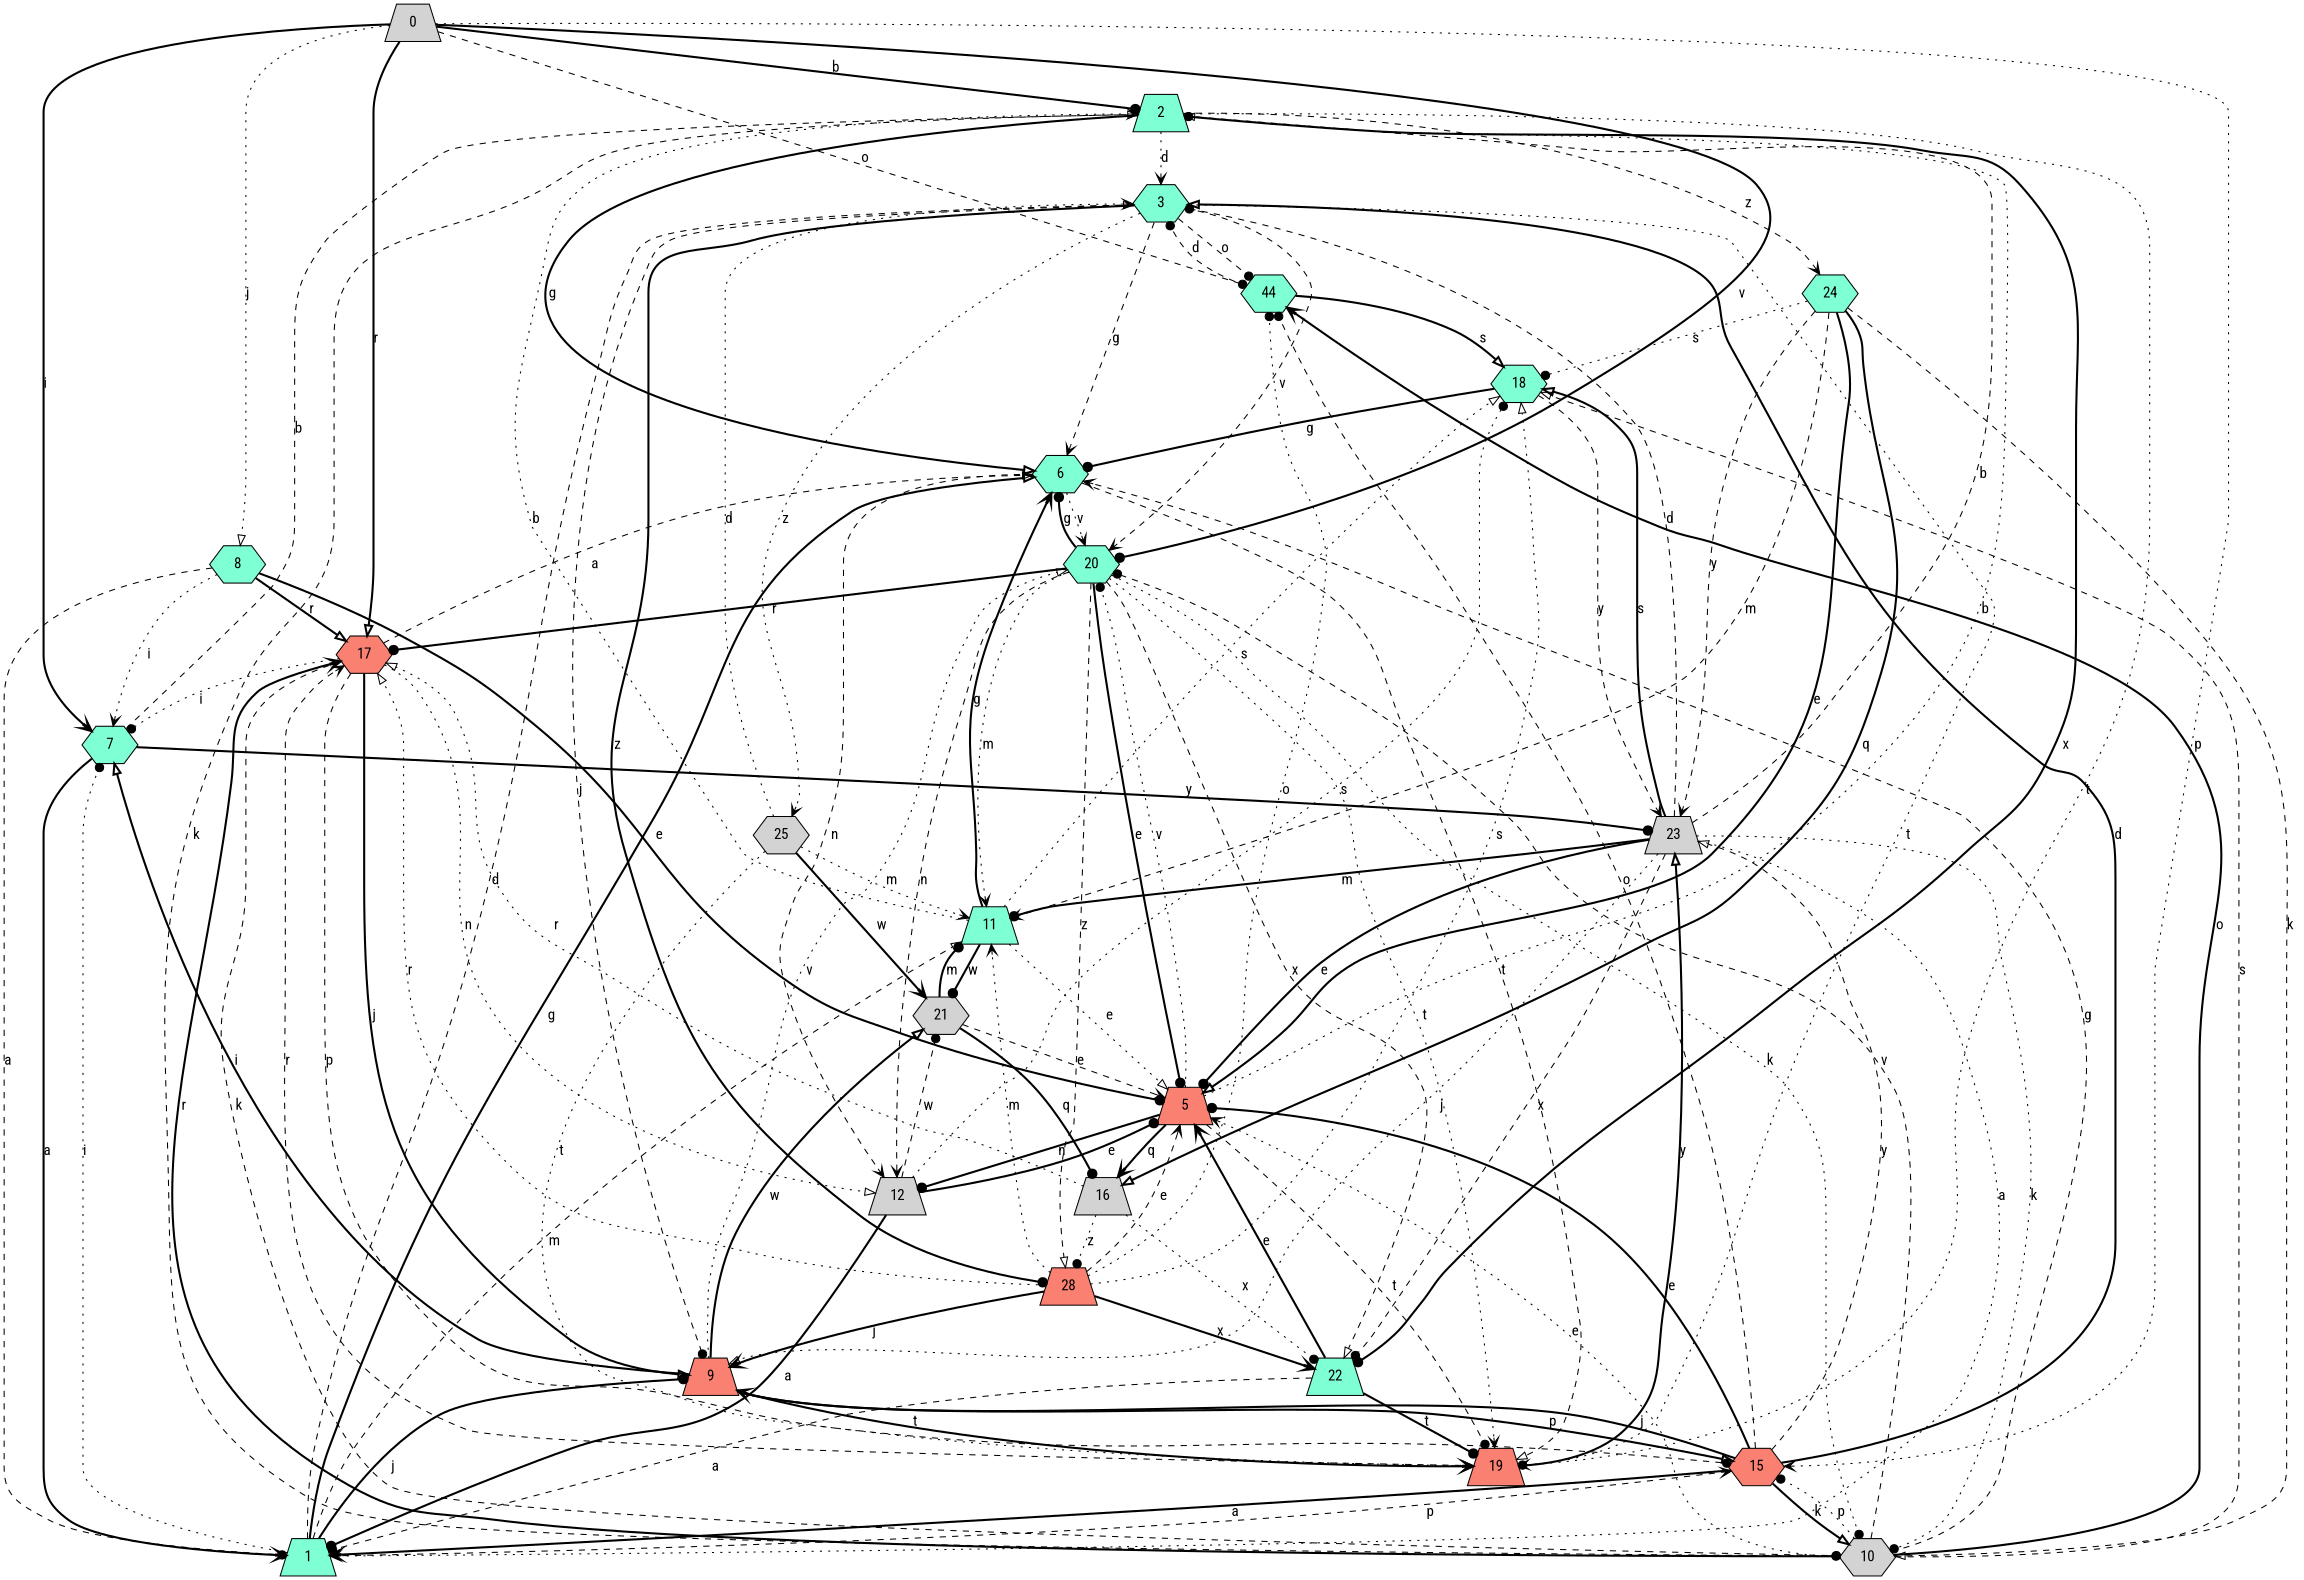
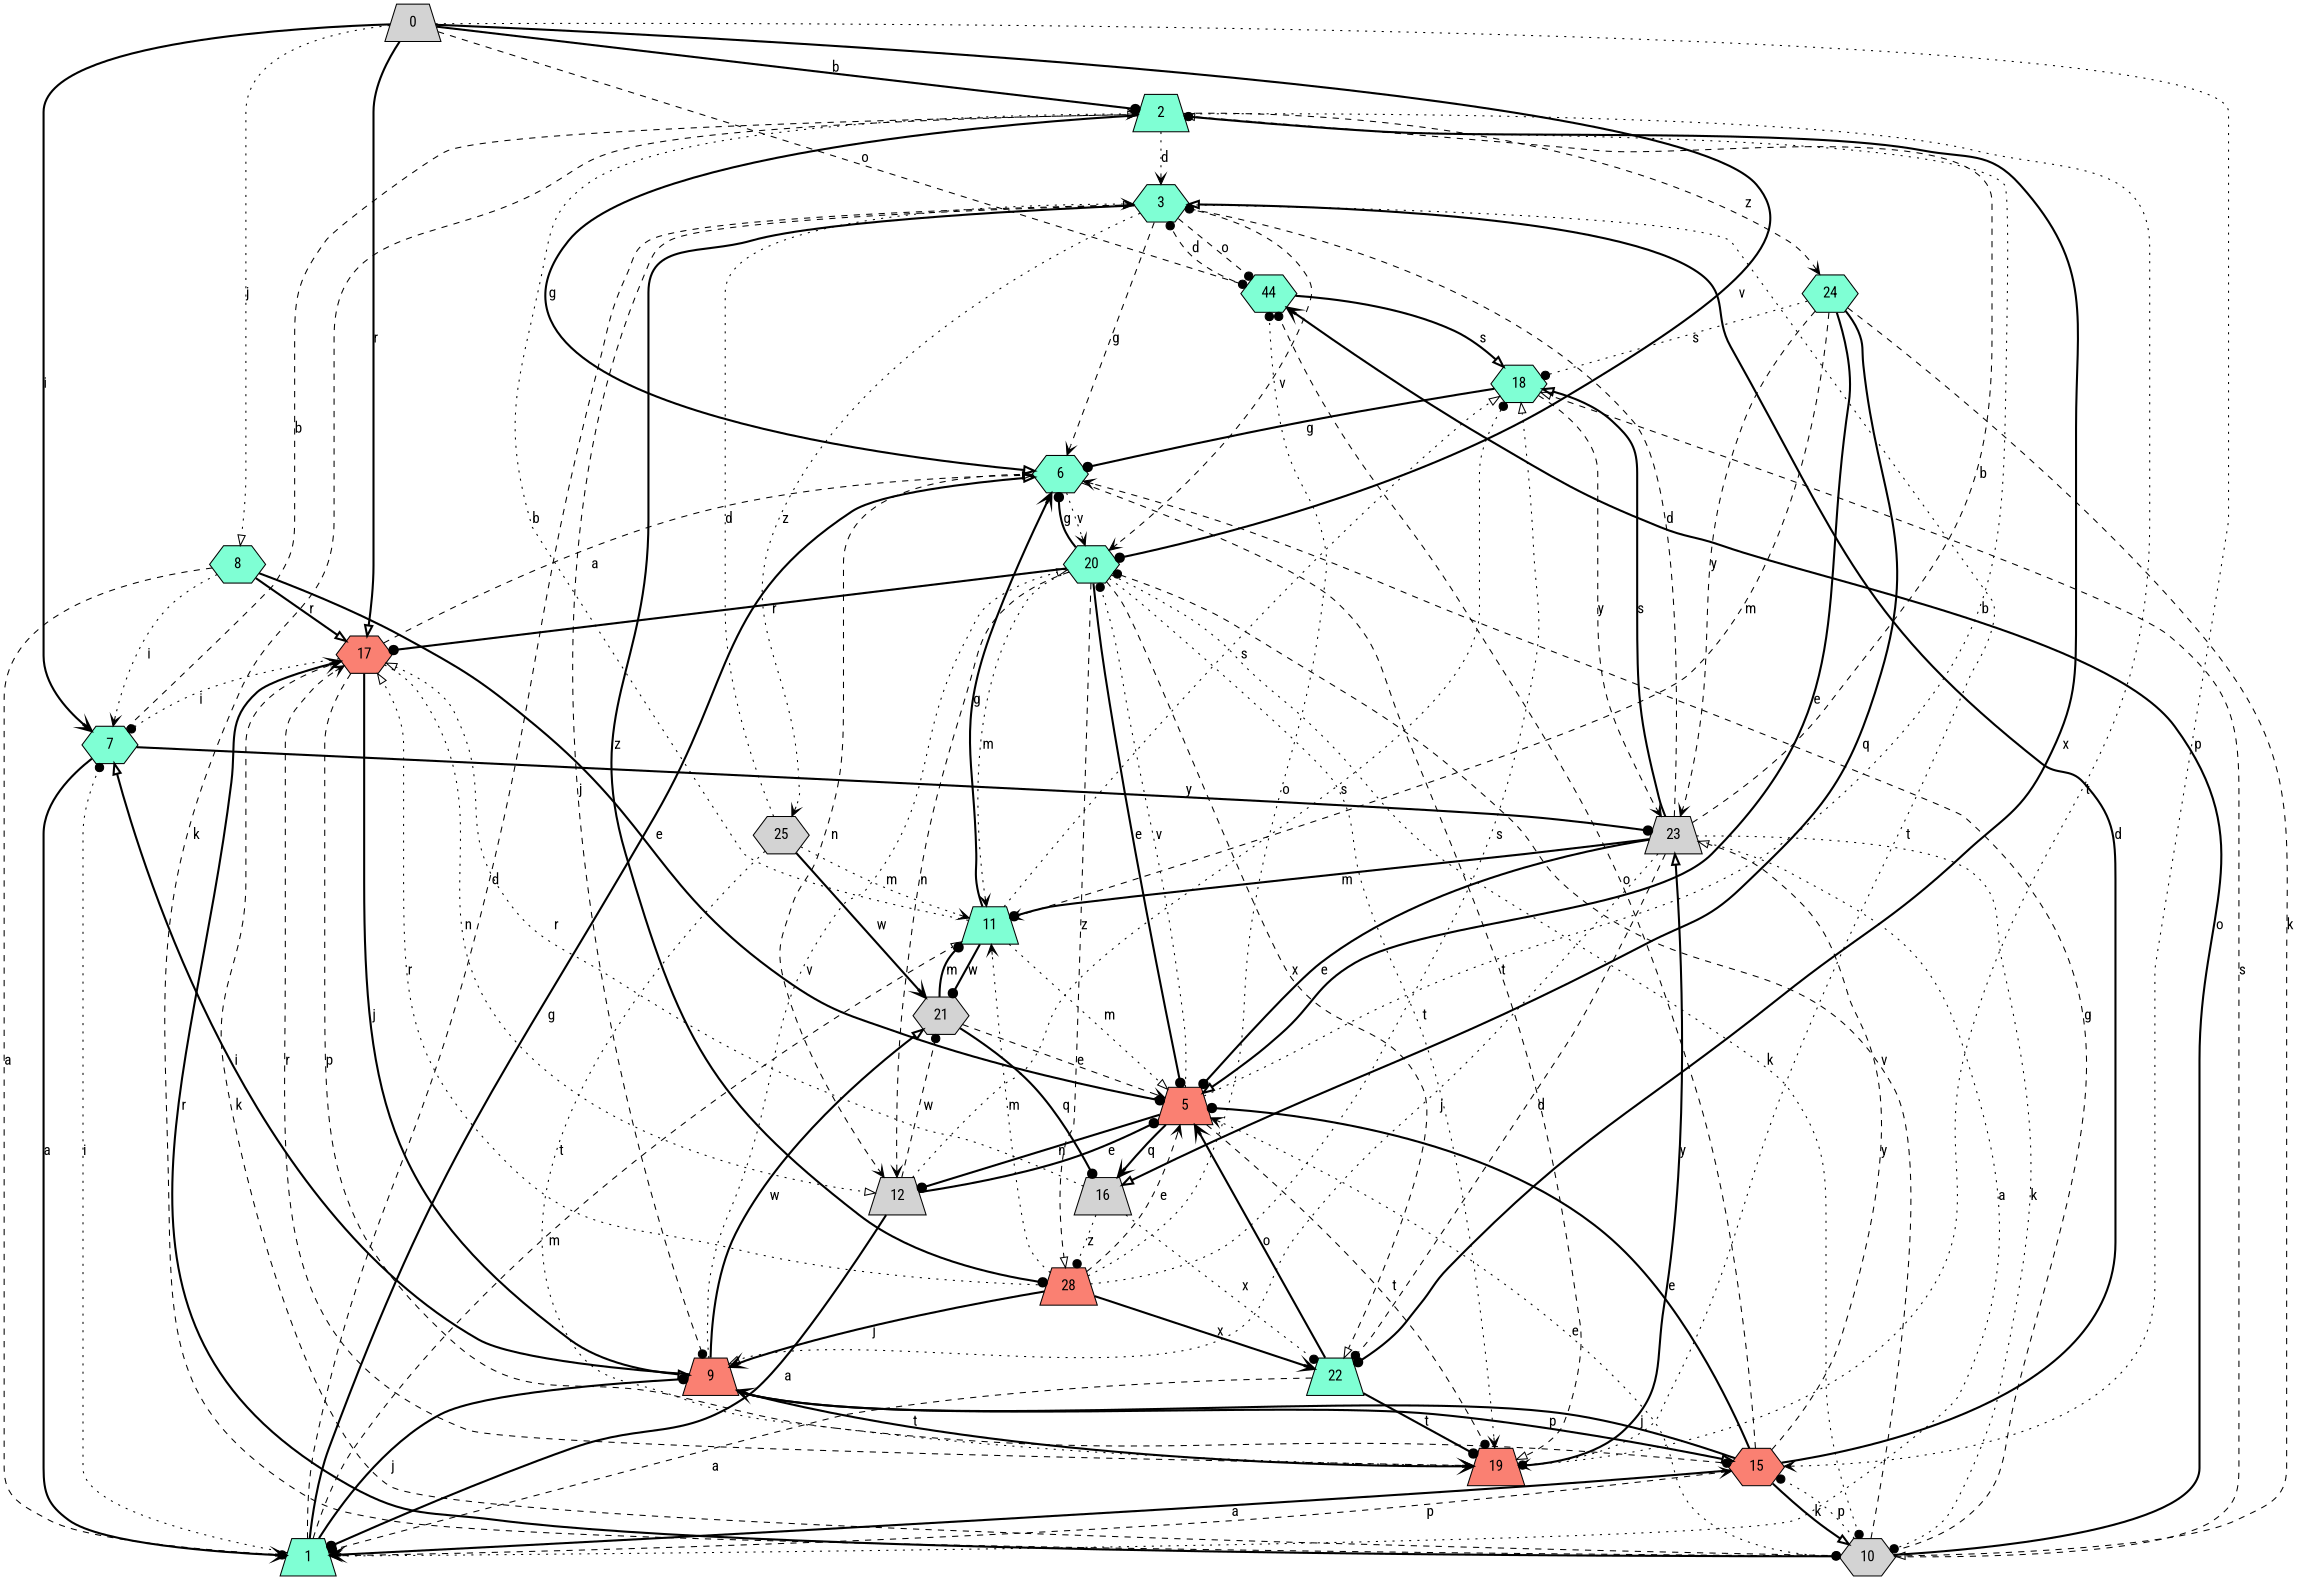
(1110, 1016) -> (1110, 1016)
(1541, 1106) -> (1541, 1106)
(1266, 1241) -> (1266, 1241)
